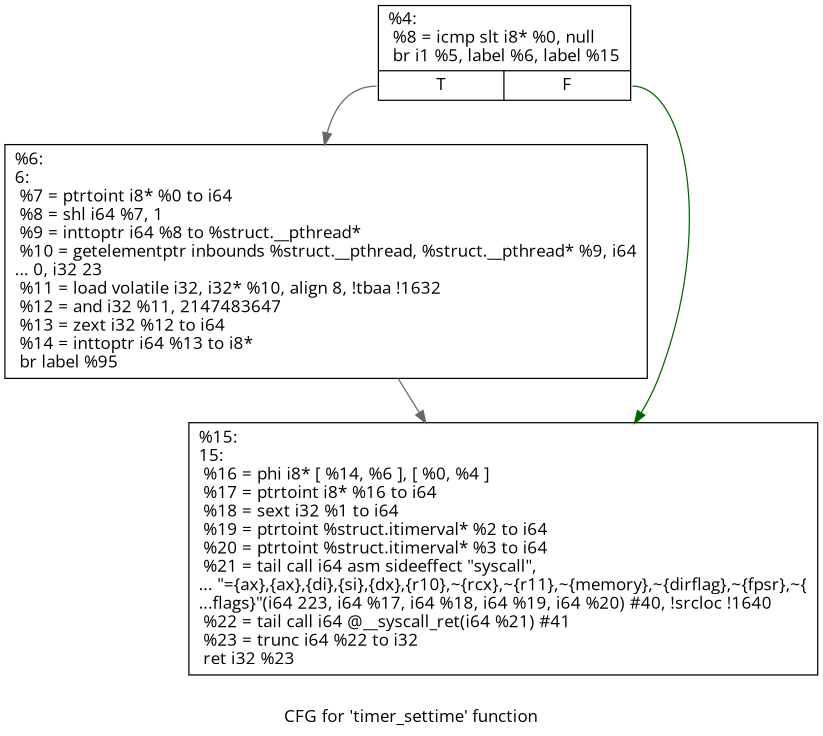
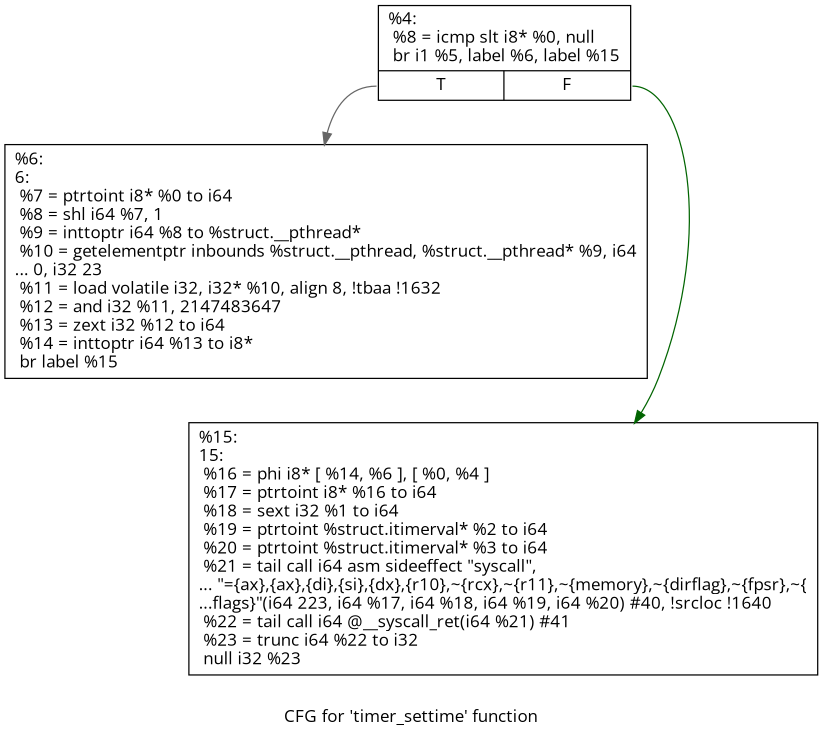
(67, 362) -> (67, 362)
(409, 395) -> none
(247, 659) -> (250, 659)
